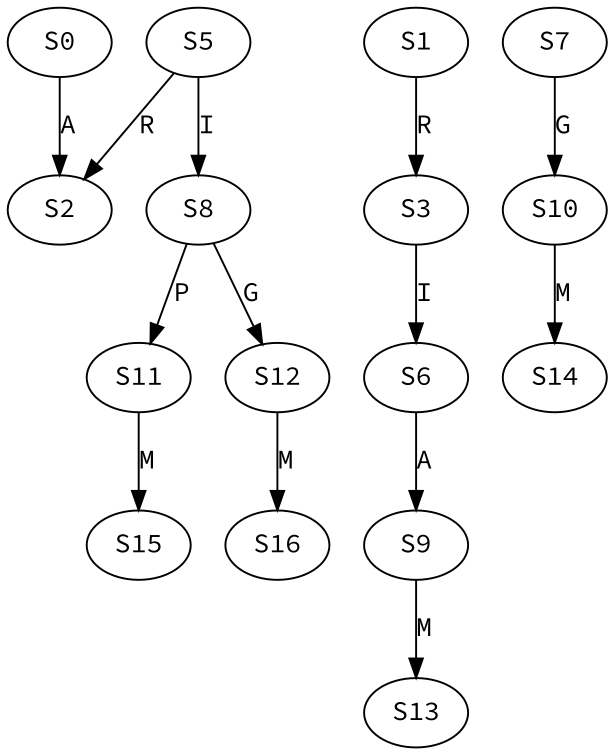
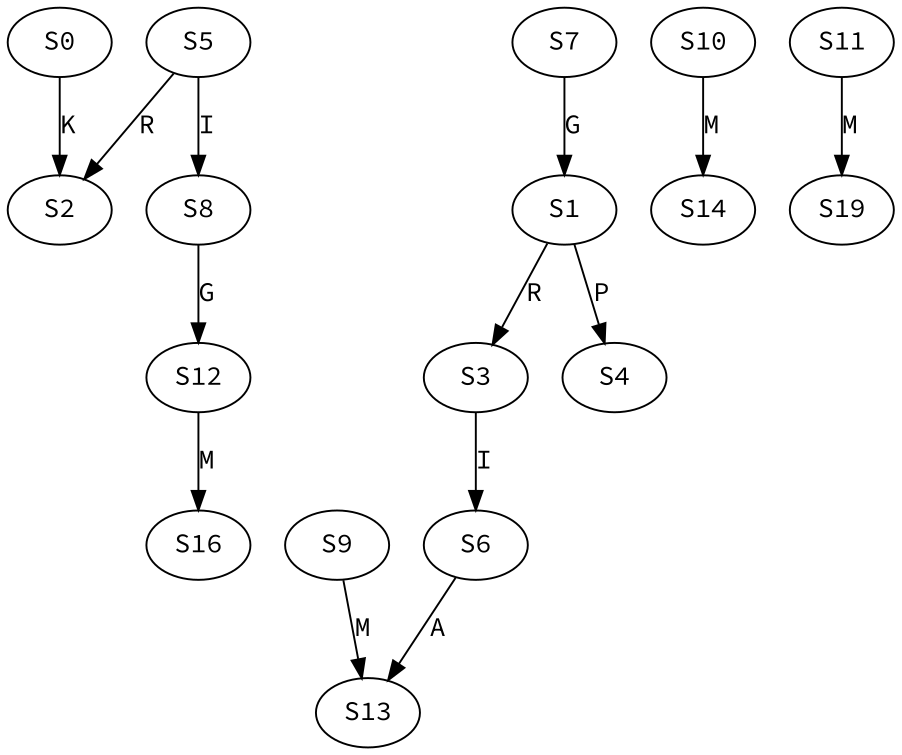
(555, 117) -> (564, 117)
(68, 126) -> (68, 126)
(172, 285) -> none
none -> (615, 378)
(416, 452) -> (427, 621)
(139, 545) -> (842, 210)
